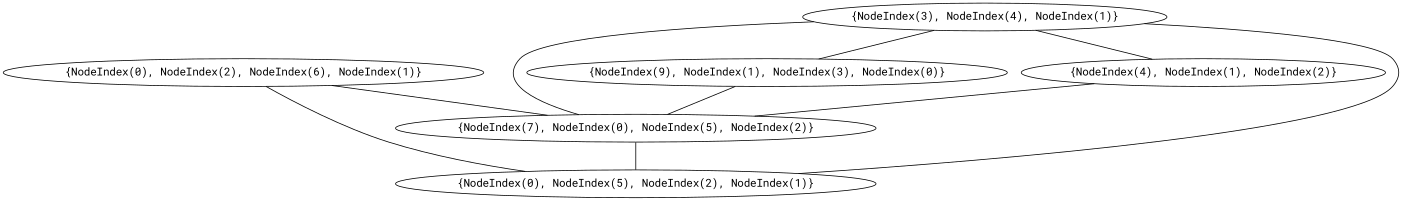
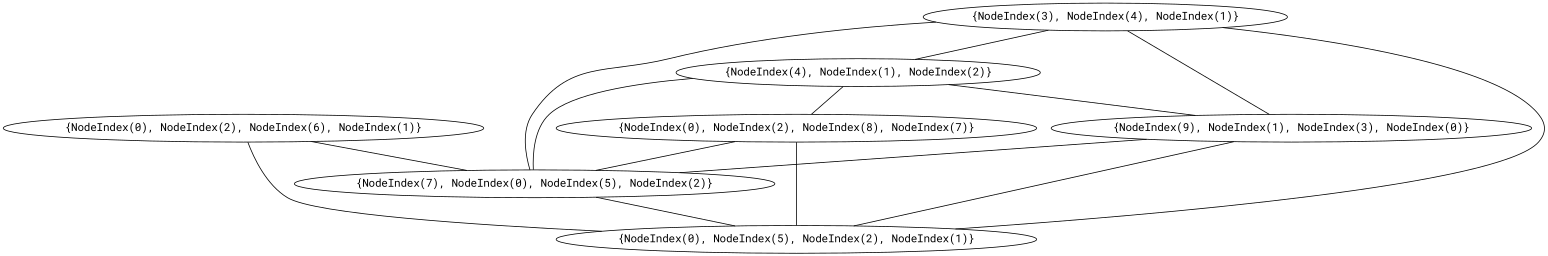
none -> (1072, 100)
none -> (796, 128)
none -> (1044, 184)
